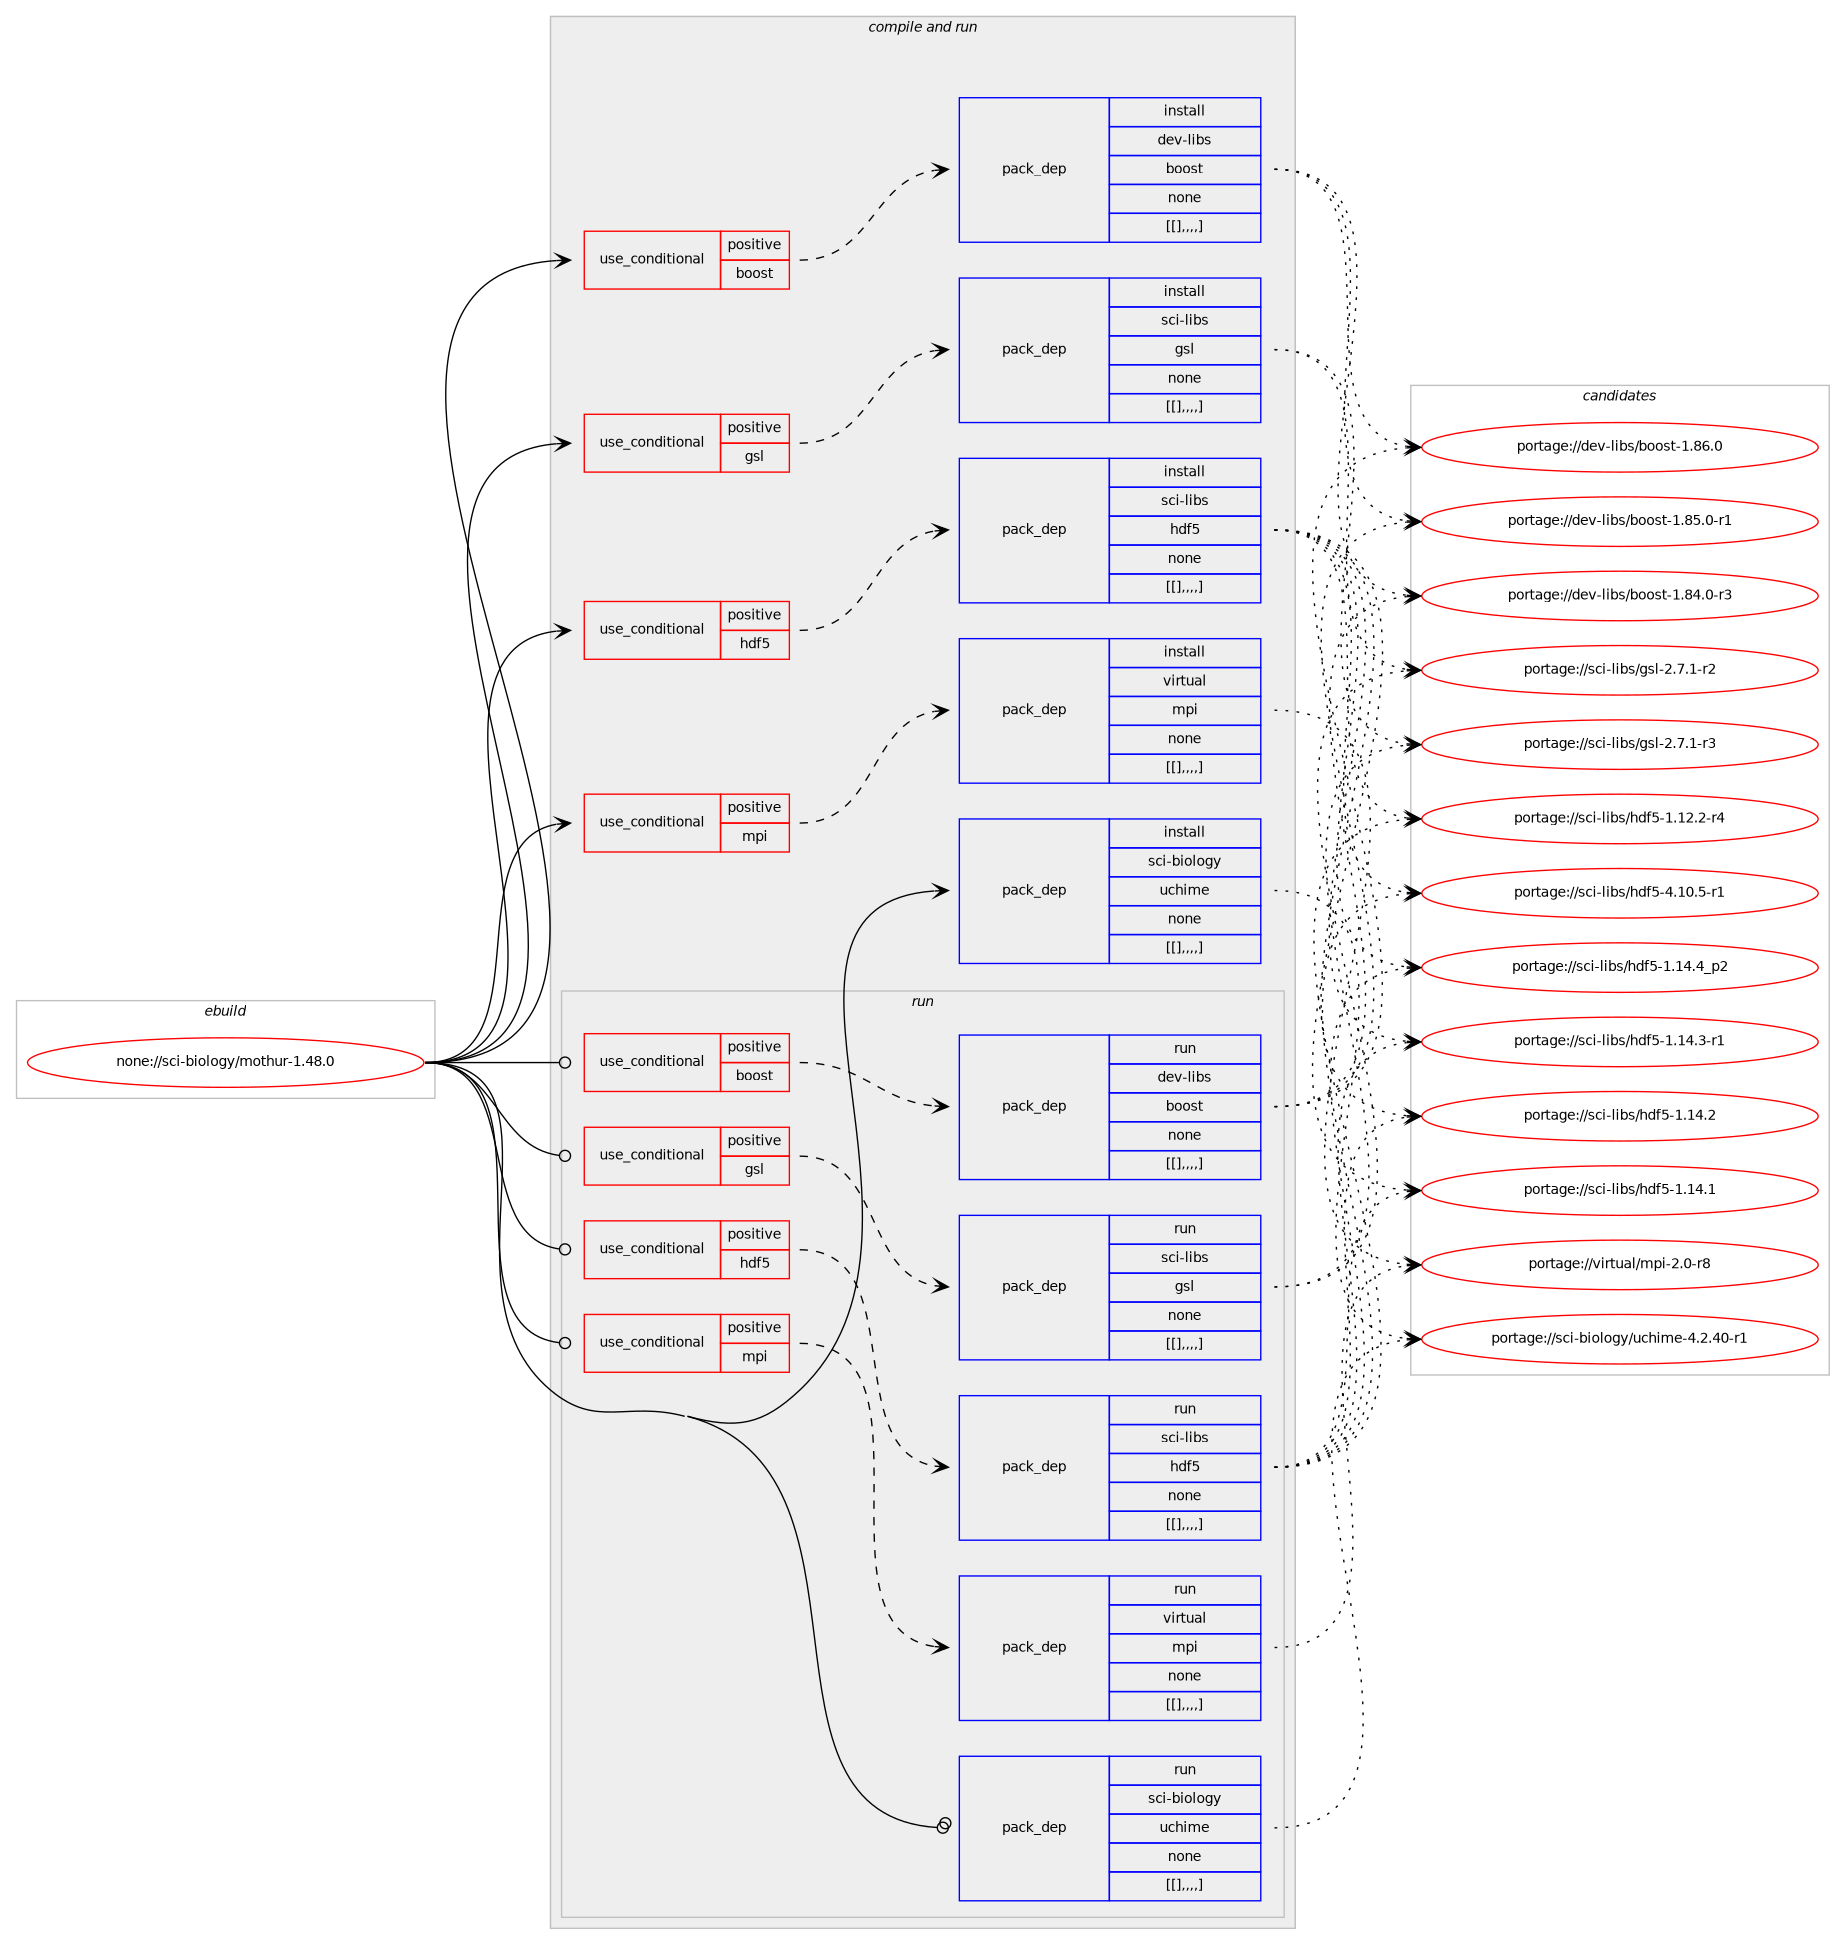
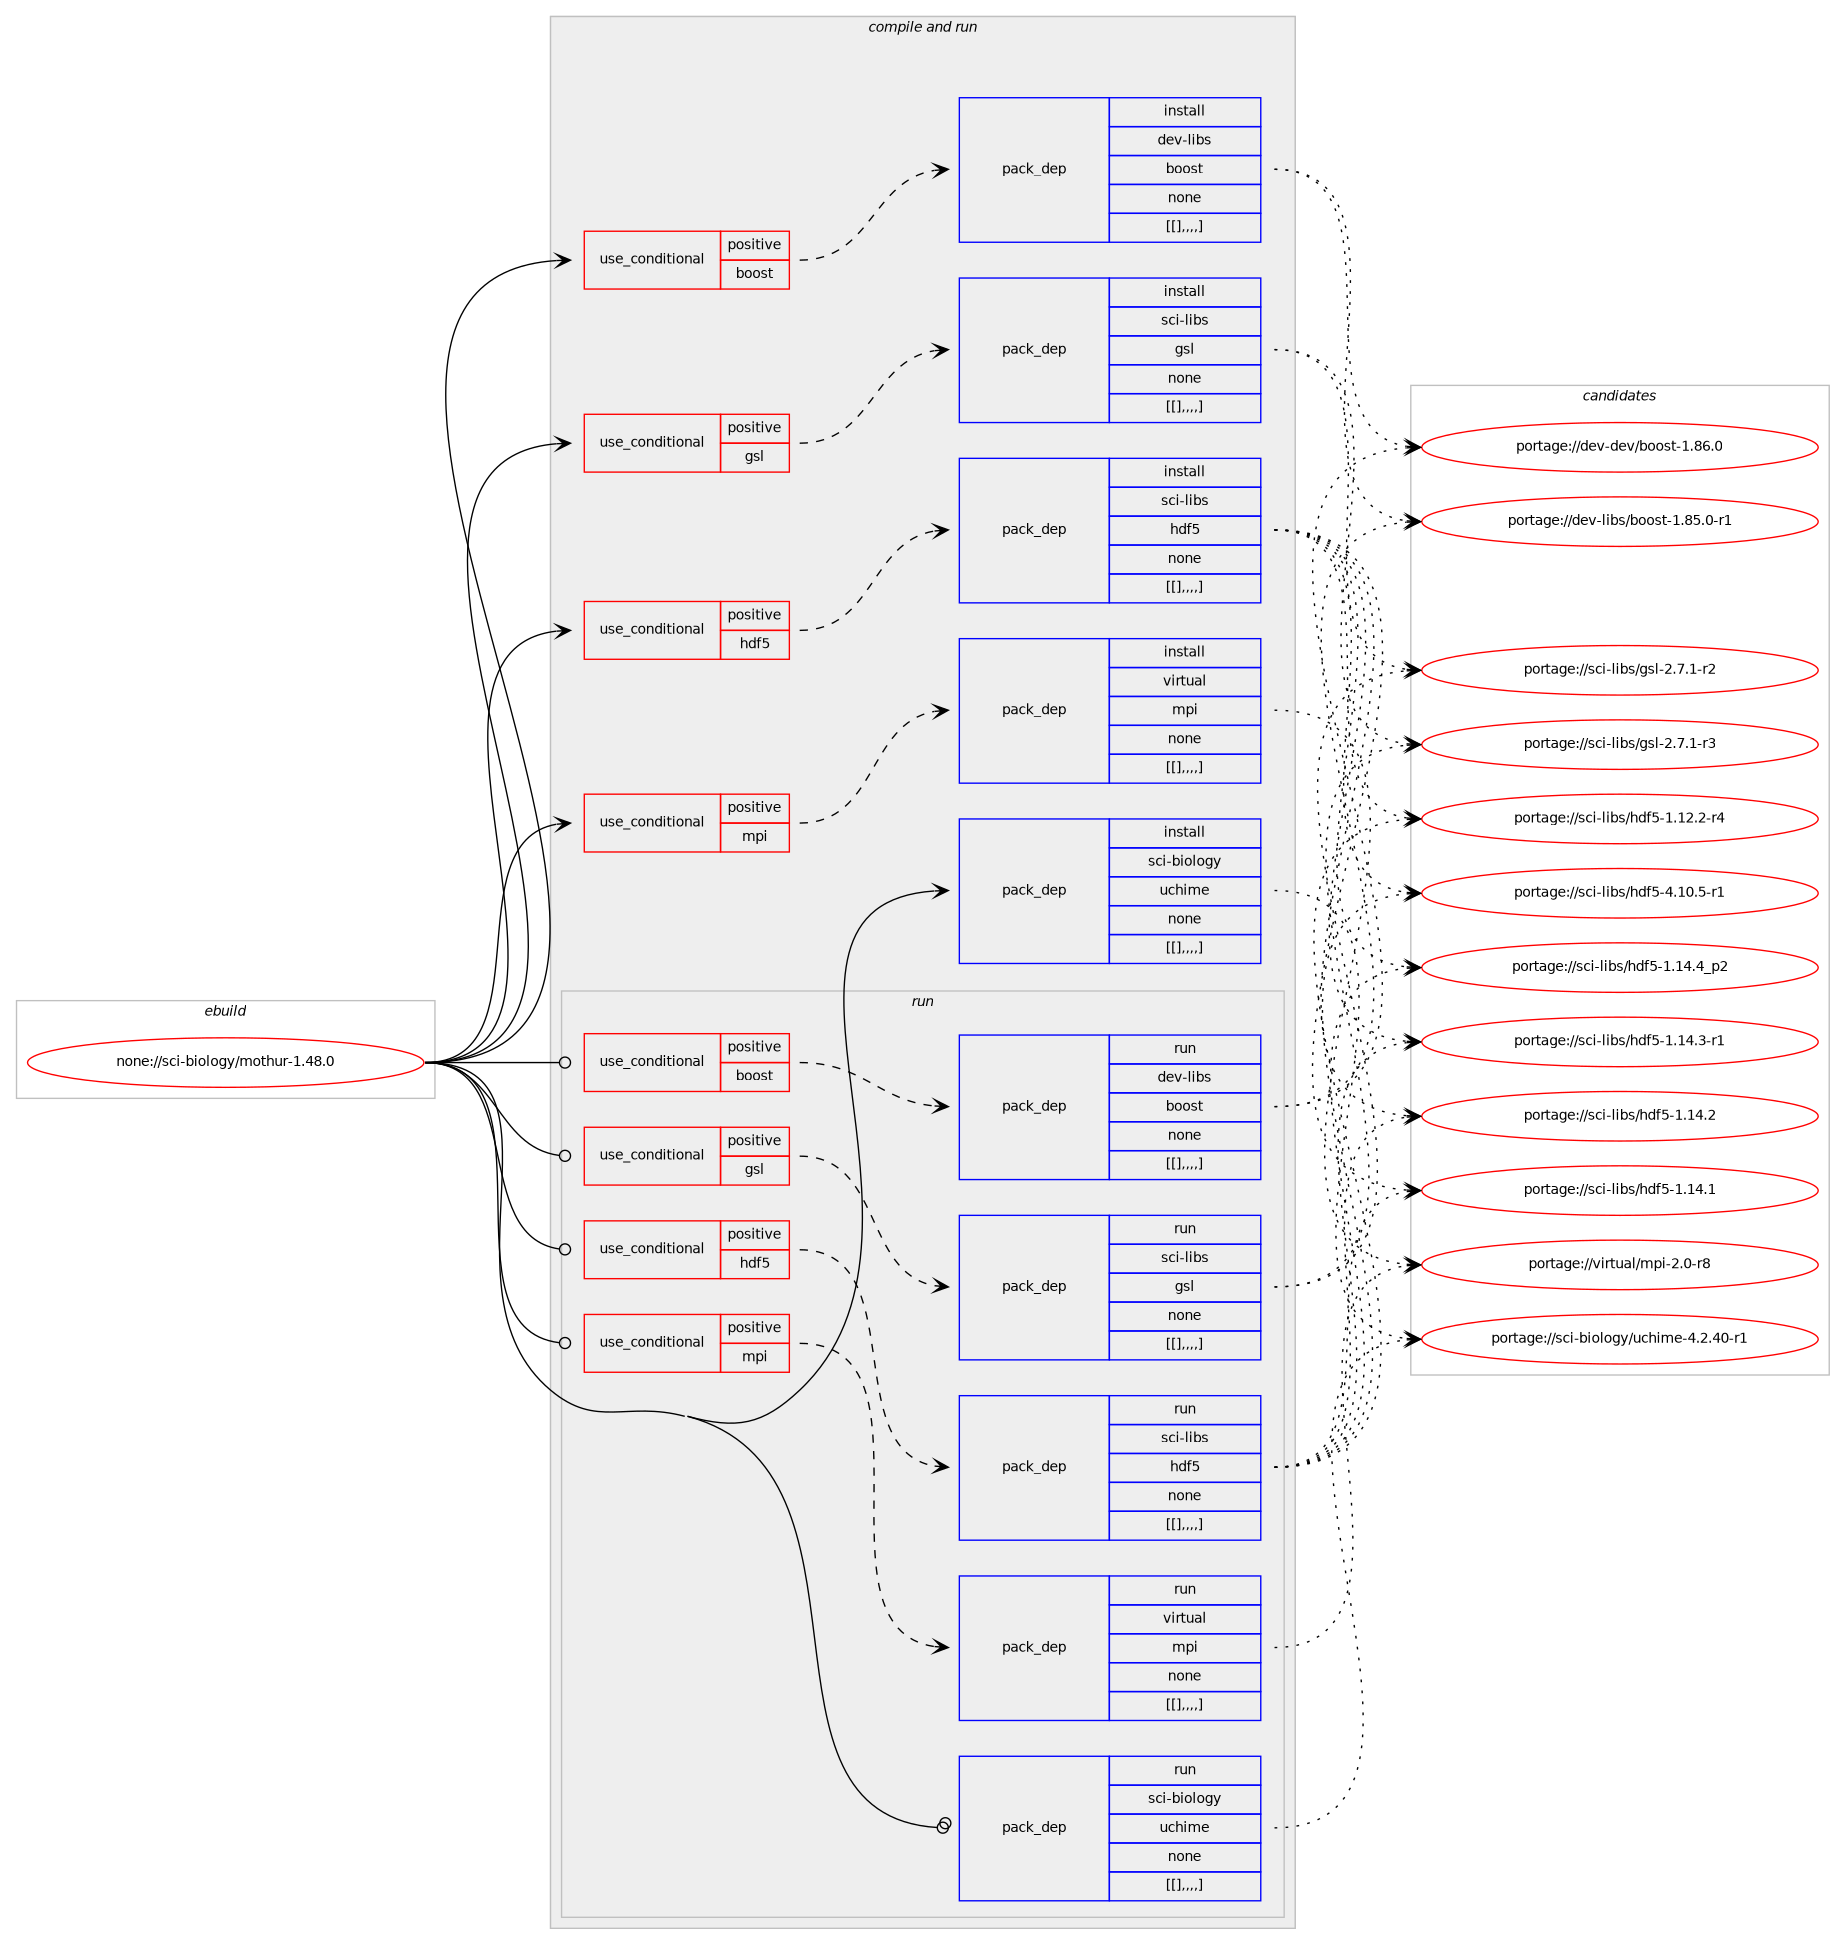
(1620, 447) -> (1620, 447)
(1620, 596) -> none
